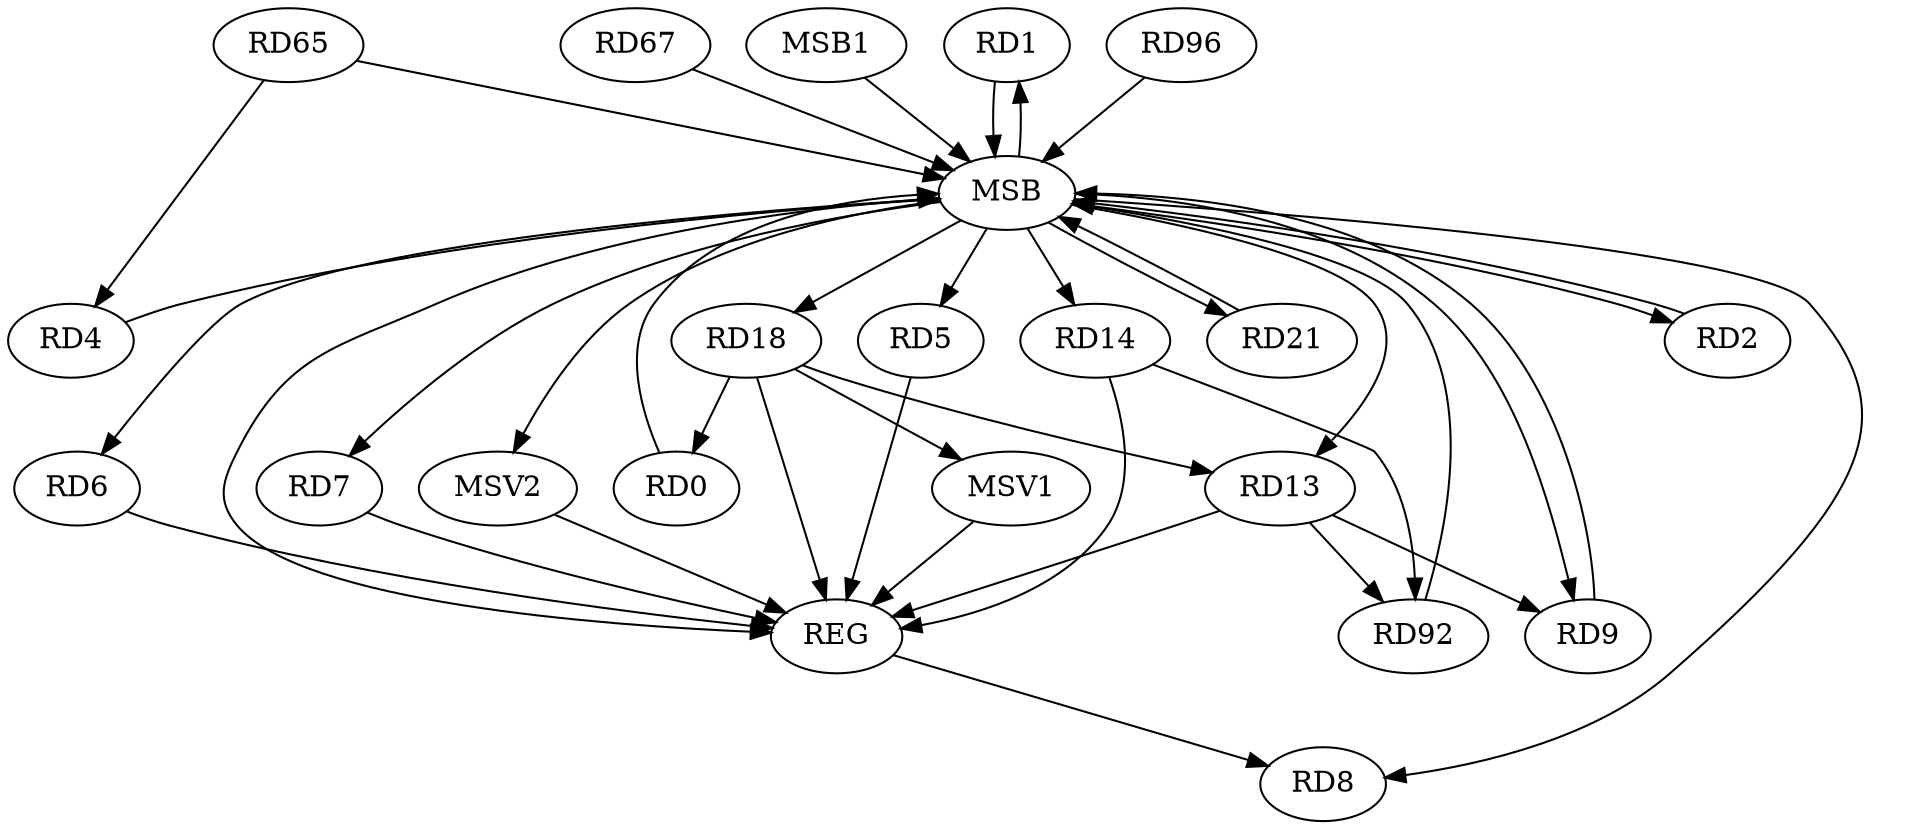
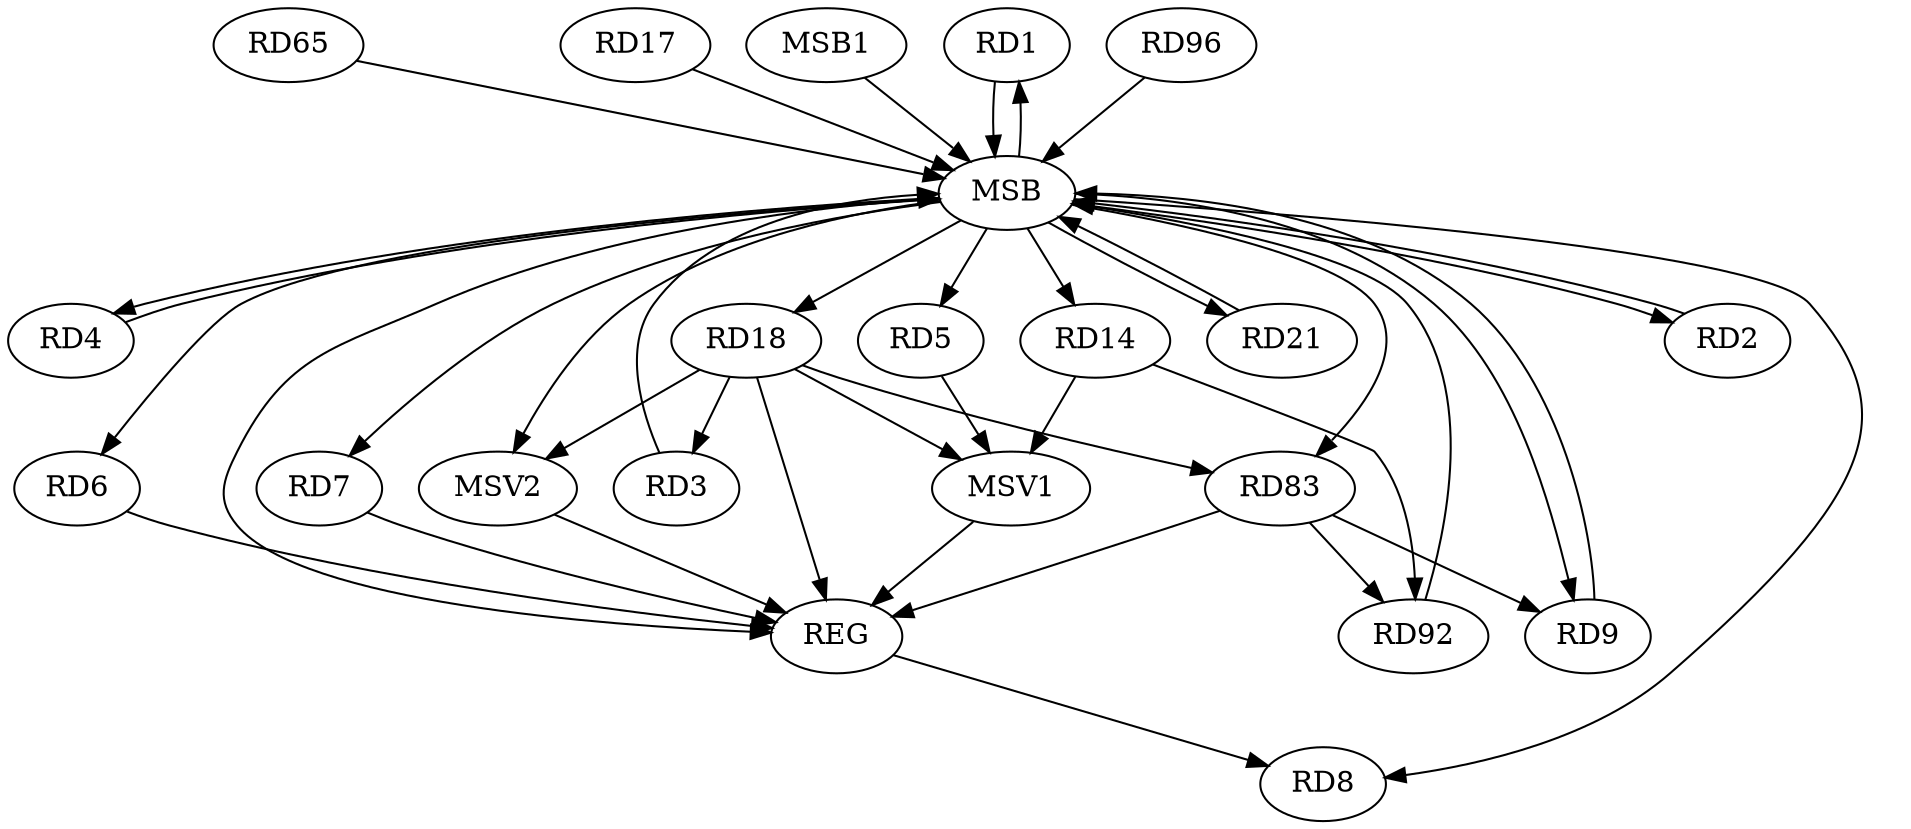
(635, 45) -> (635, 45)
(186, 185) -> (534, 234)
none -> (628, 411)
(882, 478) -> (955, 398)
(676, 489) -> (676, 489)
(1280, 489) -> (1280, 489)
(1099, 536) -> (1058, 406)
